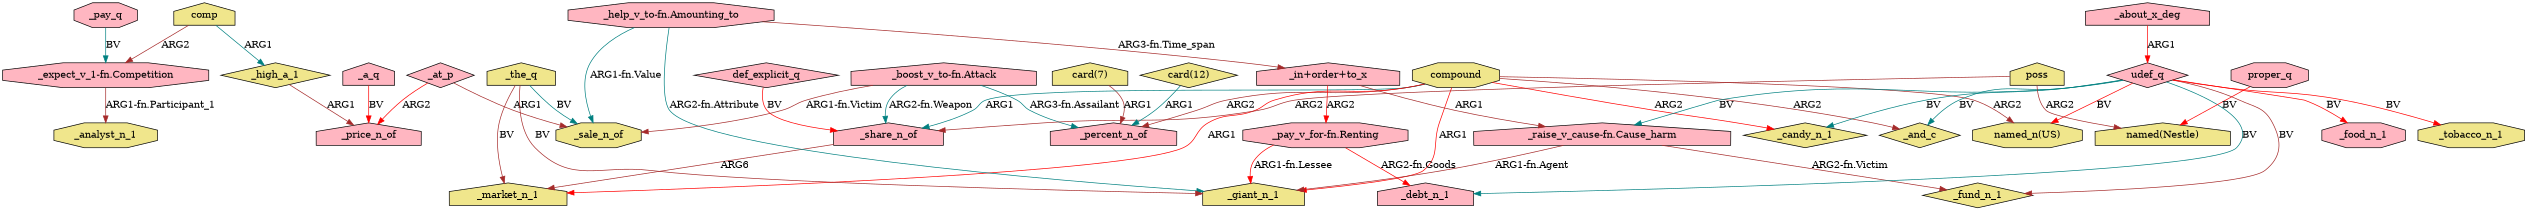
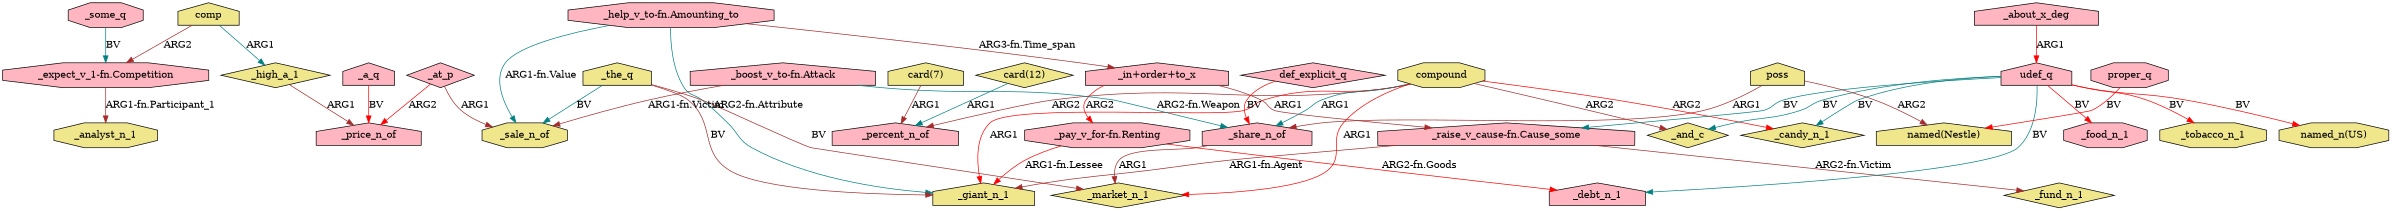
(106, 15) -> (106, 15)
(2148, 75) -> (2036, 75)
(1795, 85) -> none
(1309, 105) -> (1747, 105)
(1025, 107) -> none
(1602, 135) -> (1506, 135)
(735, 165) -> (1133, 165)
(2231, 180) -> none
(508, 195) -> (1118, 195)
